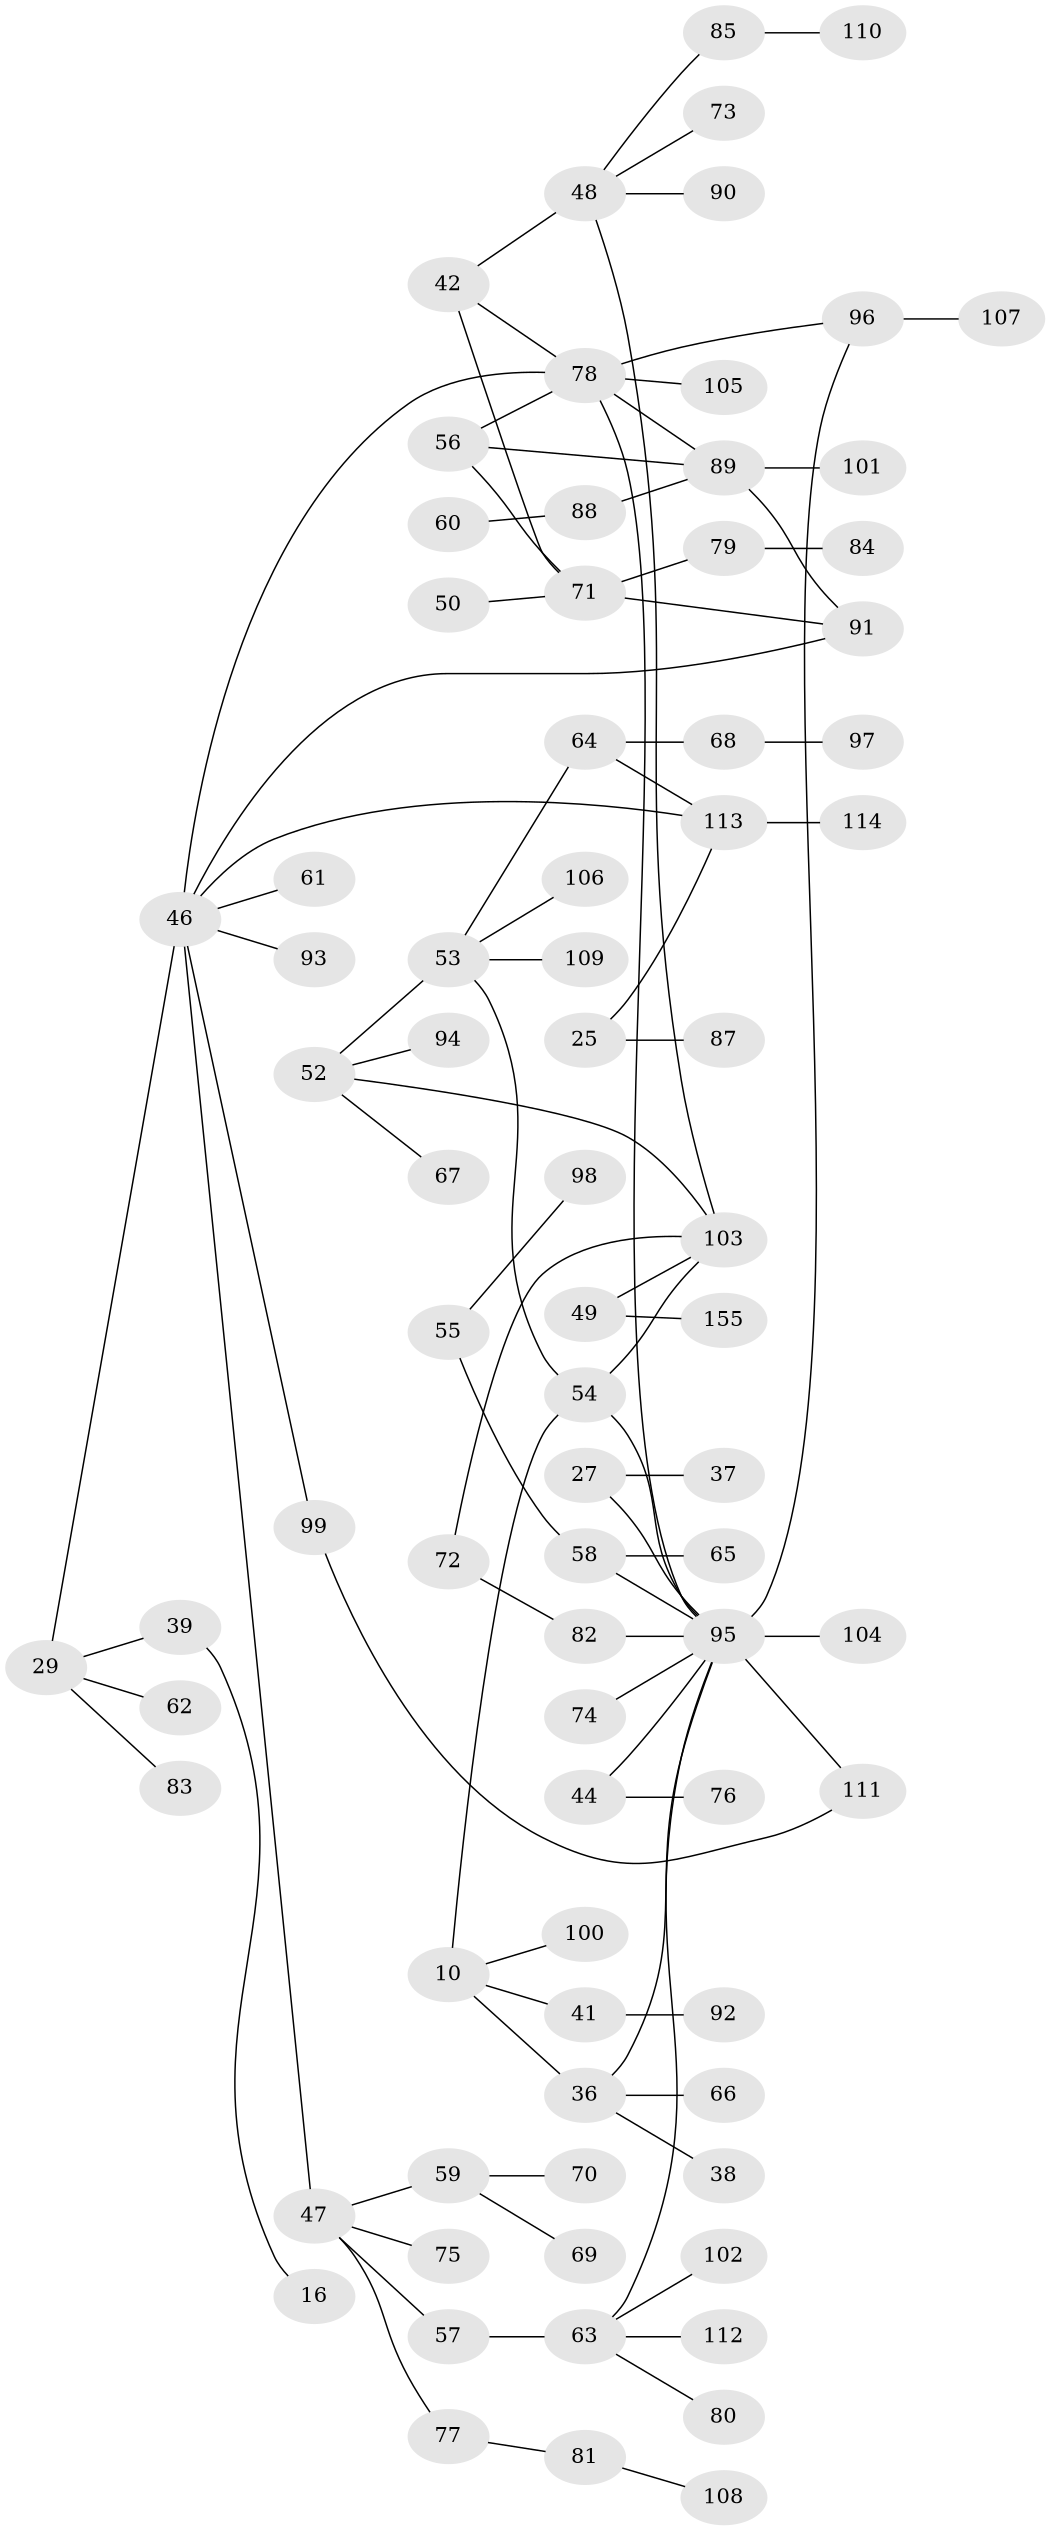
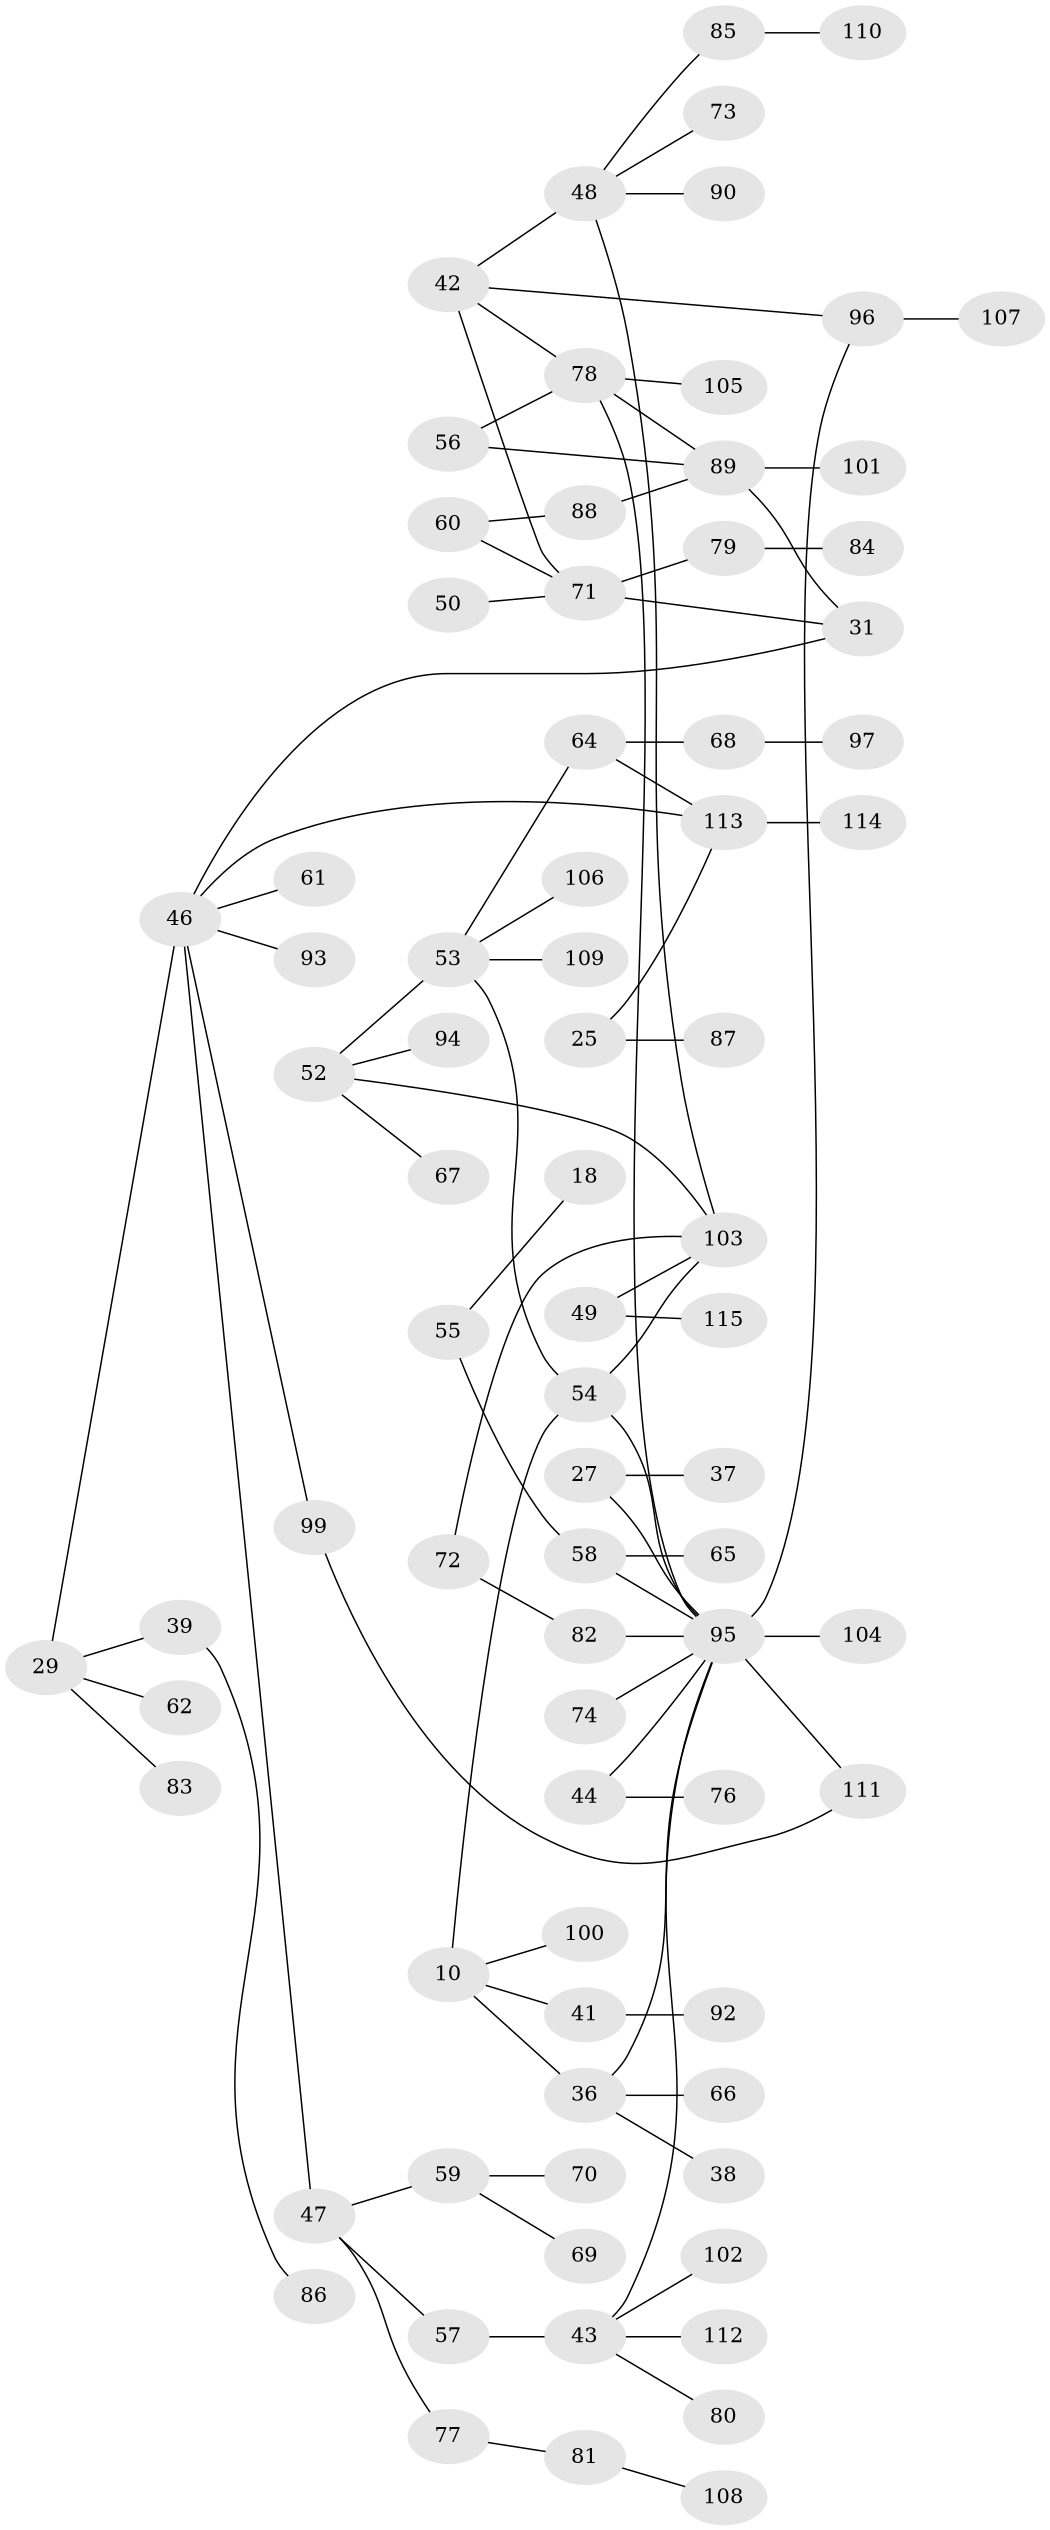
(721, 339) -> (656, 302)
(522, 528) -> (517, 559)
(280, 561) -> none
(863, 629) -> (863, 629)
(585, 1177) -> (585, 1177)
(724, 1320) -> (724, 1320)
(449, 2256) -> none
(314, 2297) -> (314, 2297)
(585, 2337) -> (585, 2337)
